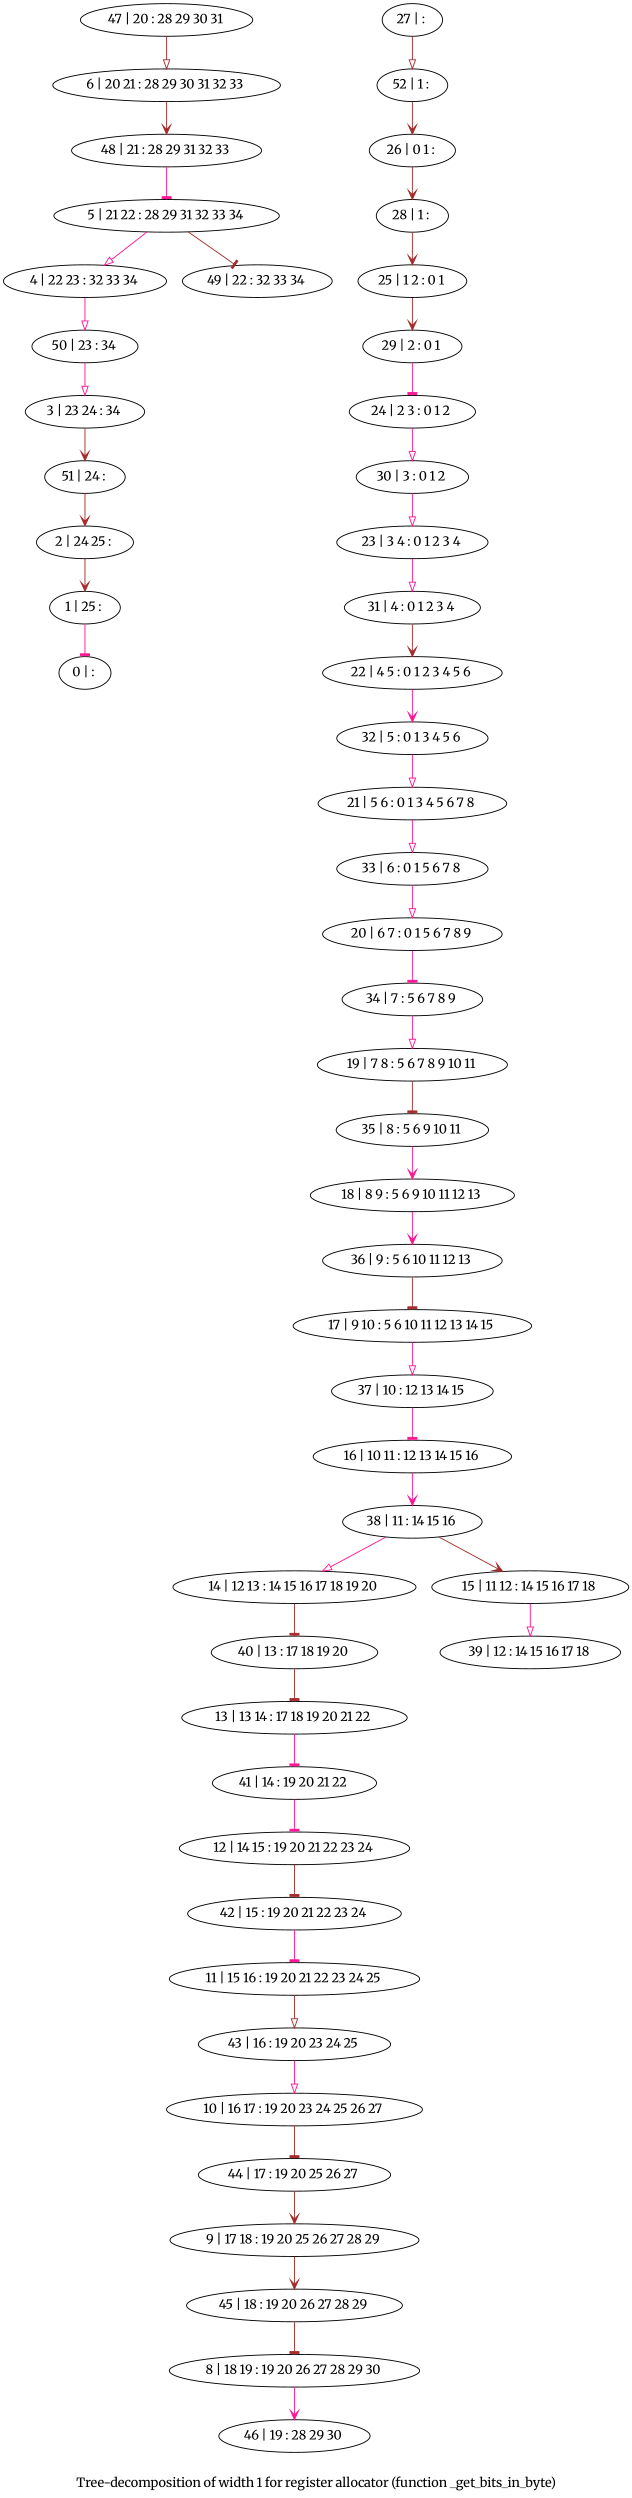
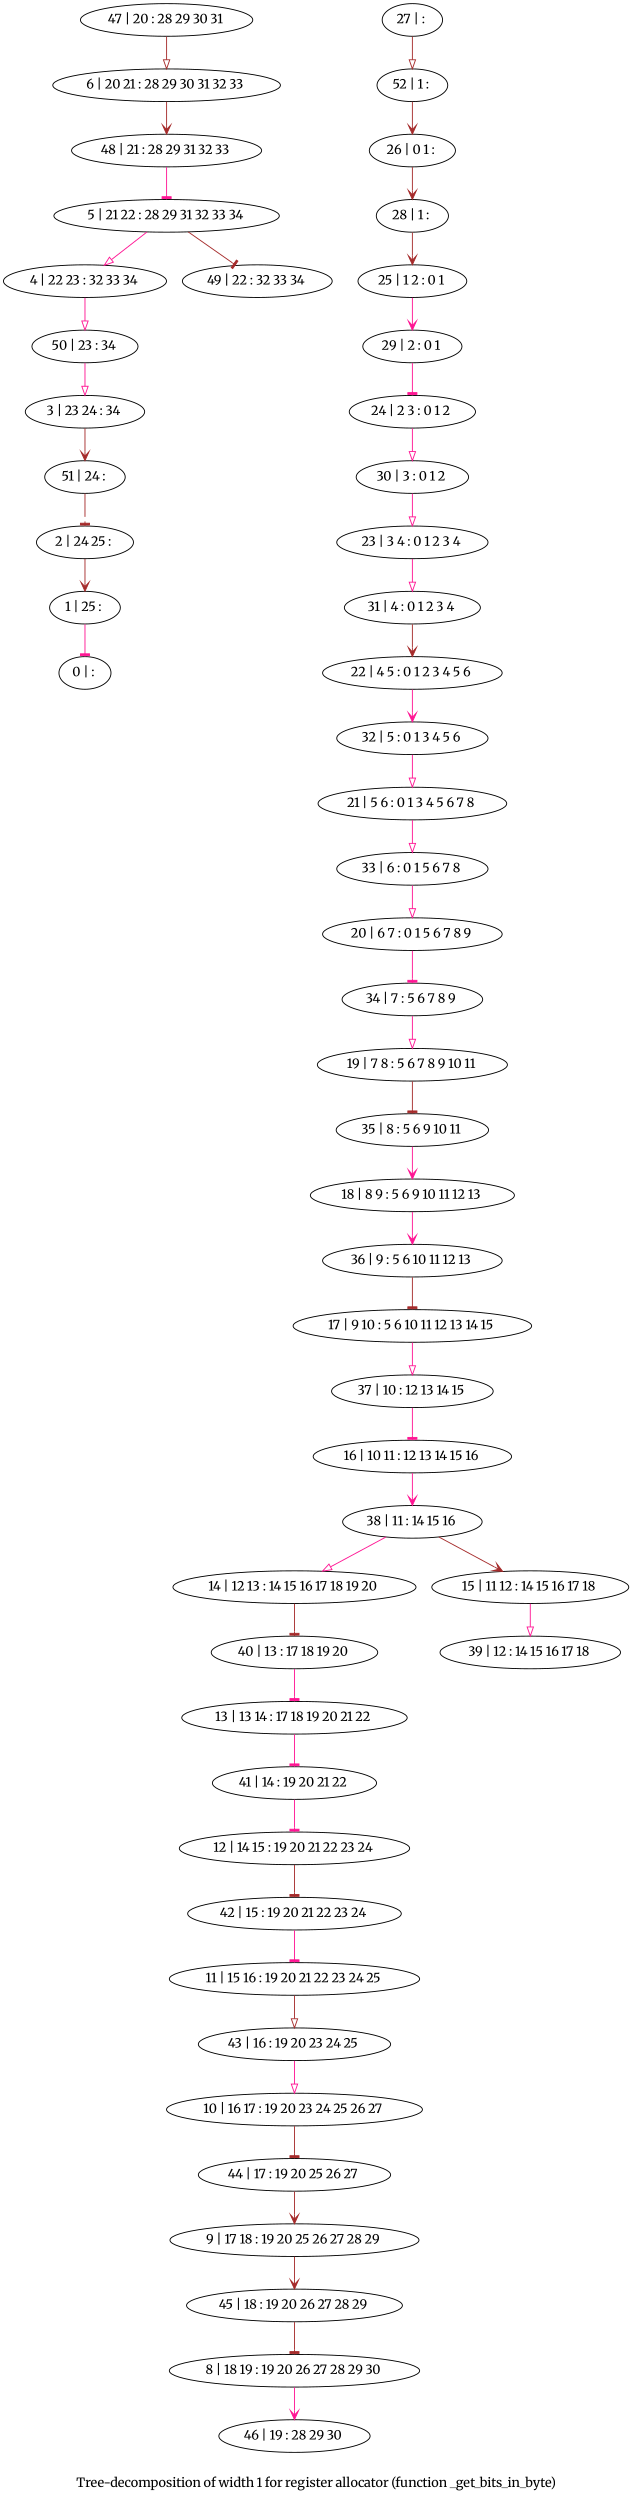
(412, 309) -> (412, 309)
(85, 505) -> (85, 505)
(294, 1683) -> (294, 1683)
